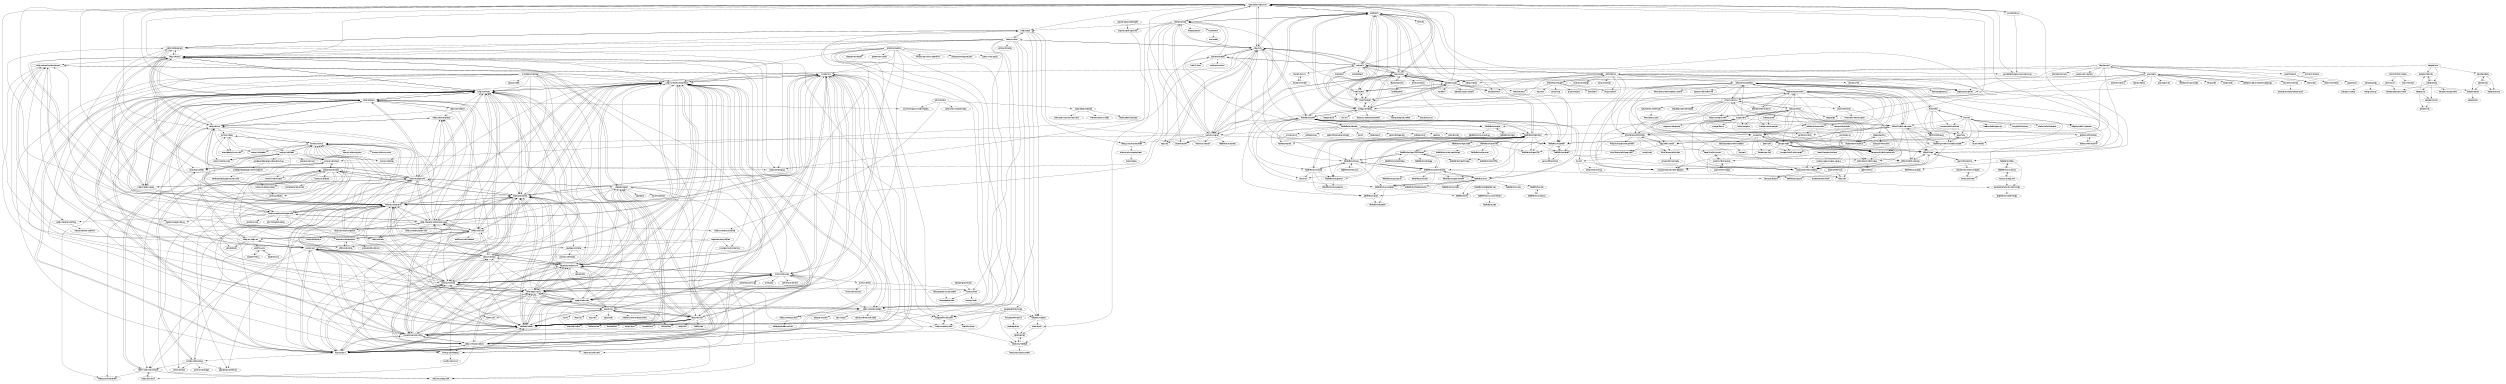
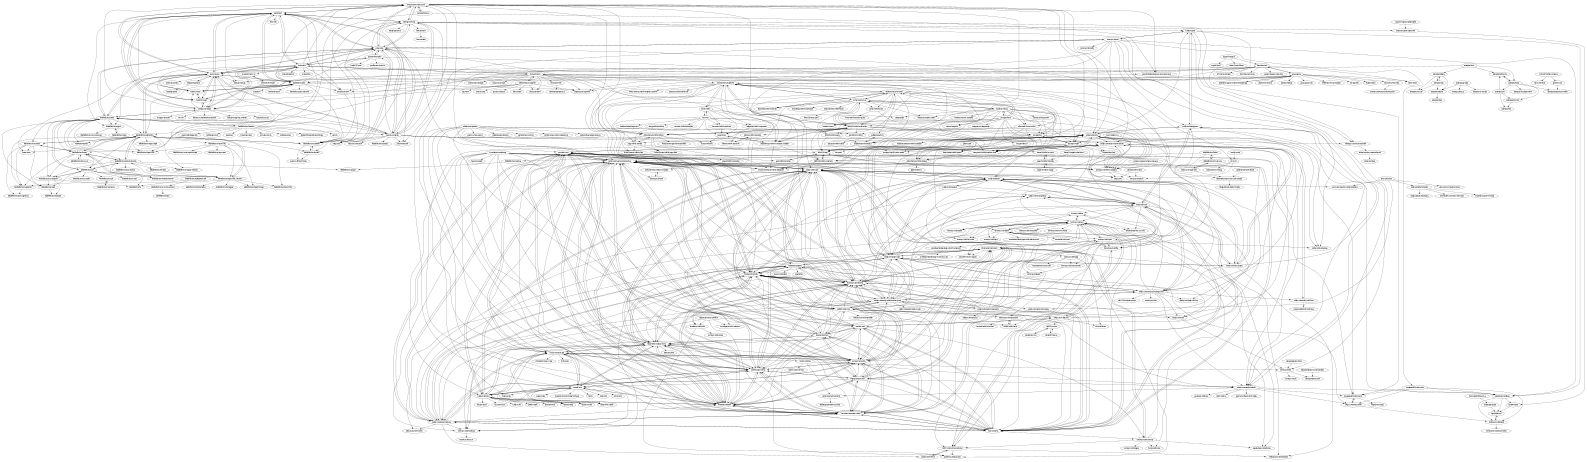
(1138, 12) -> (827, 6)
(2167, 69) -> (1245, 61)
(2084, 74) -> (1274, 74)
(1537, 87) -> (436, 89)
(1329, 118) -> (163, 118)
(1424, 121) -> none
(1769, 121) -> (891, 121)
(1077, 127) -> (749, 138)
(1375, 135) -> none
none -> (952, 153)
(1014, 158) -> none
(1437, 158) -> (191, 175)
(492, 211) -> (976, 293)
none -> (1030, 245)
(790, 283) -> none
none -> (501, 326)
